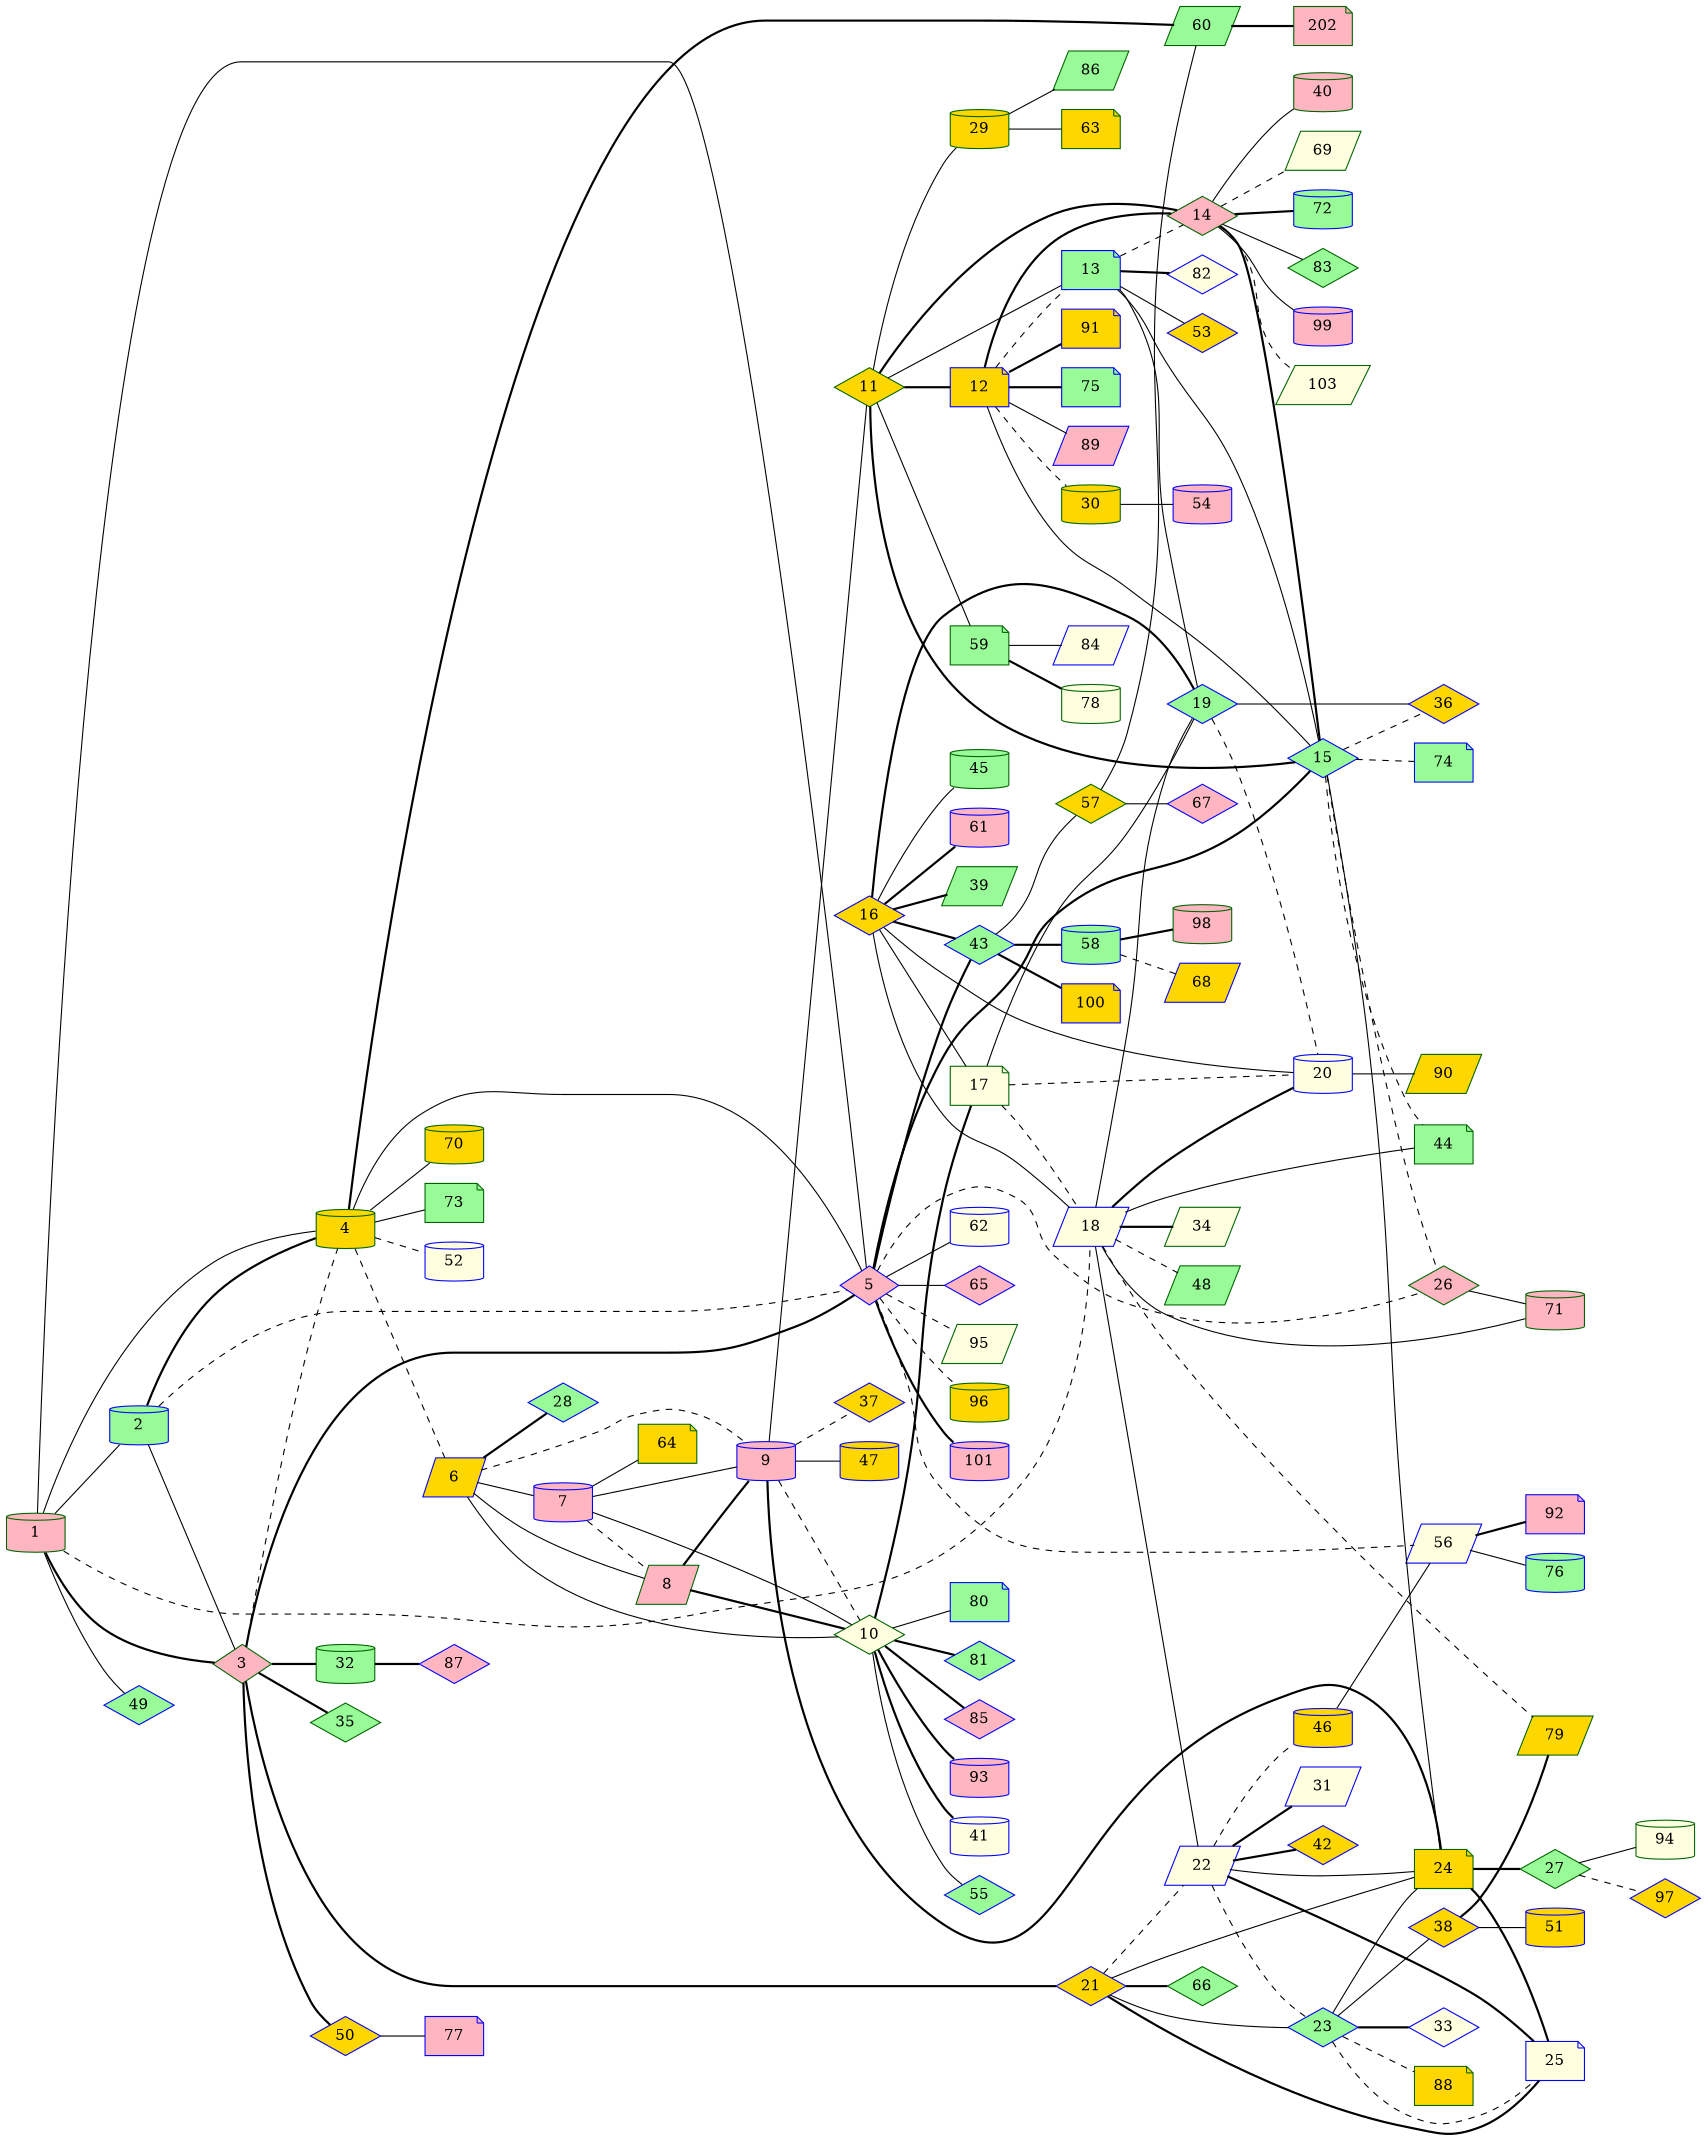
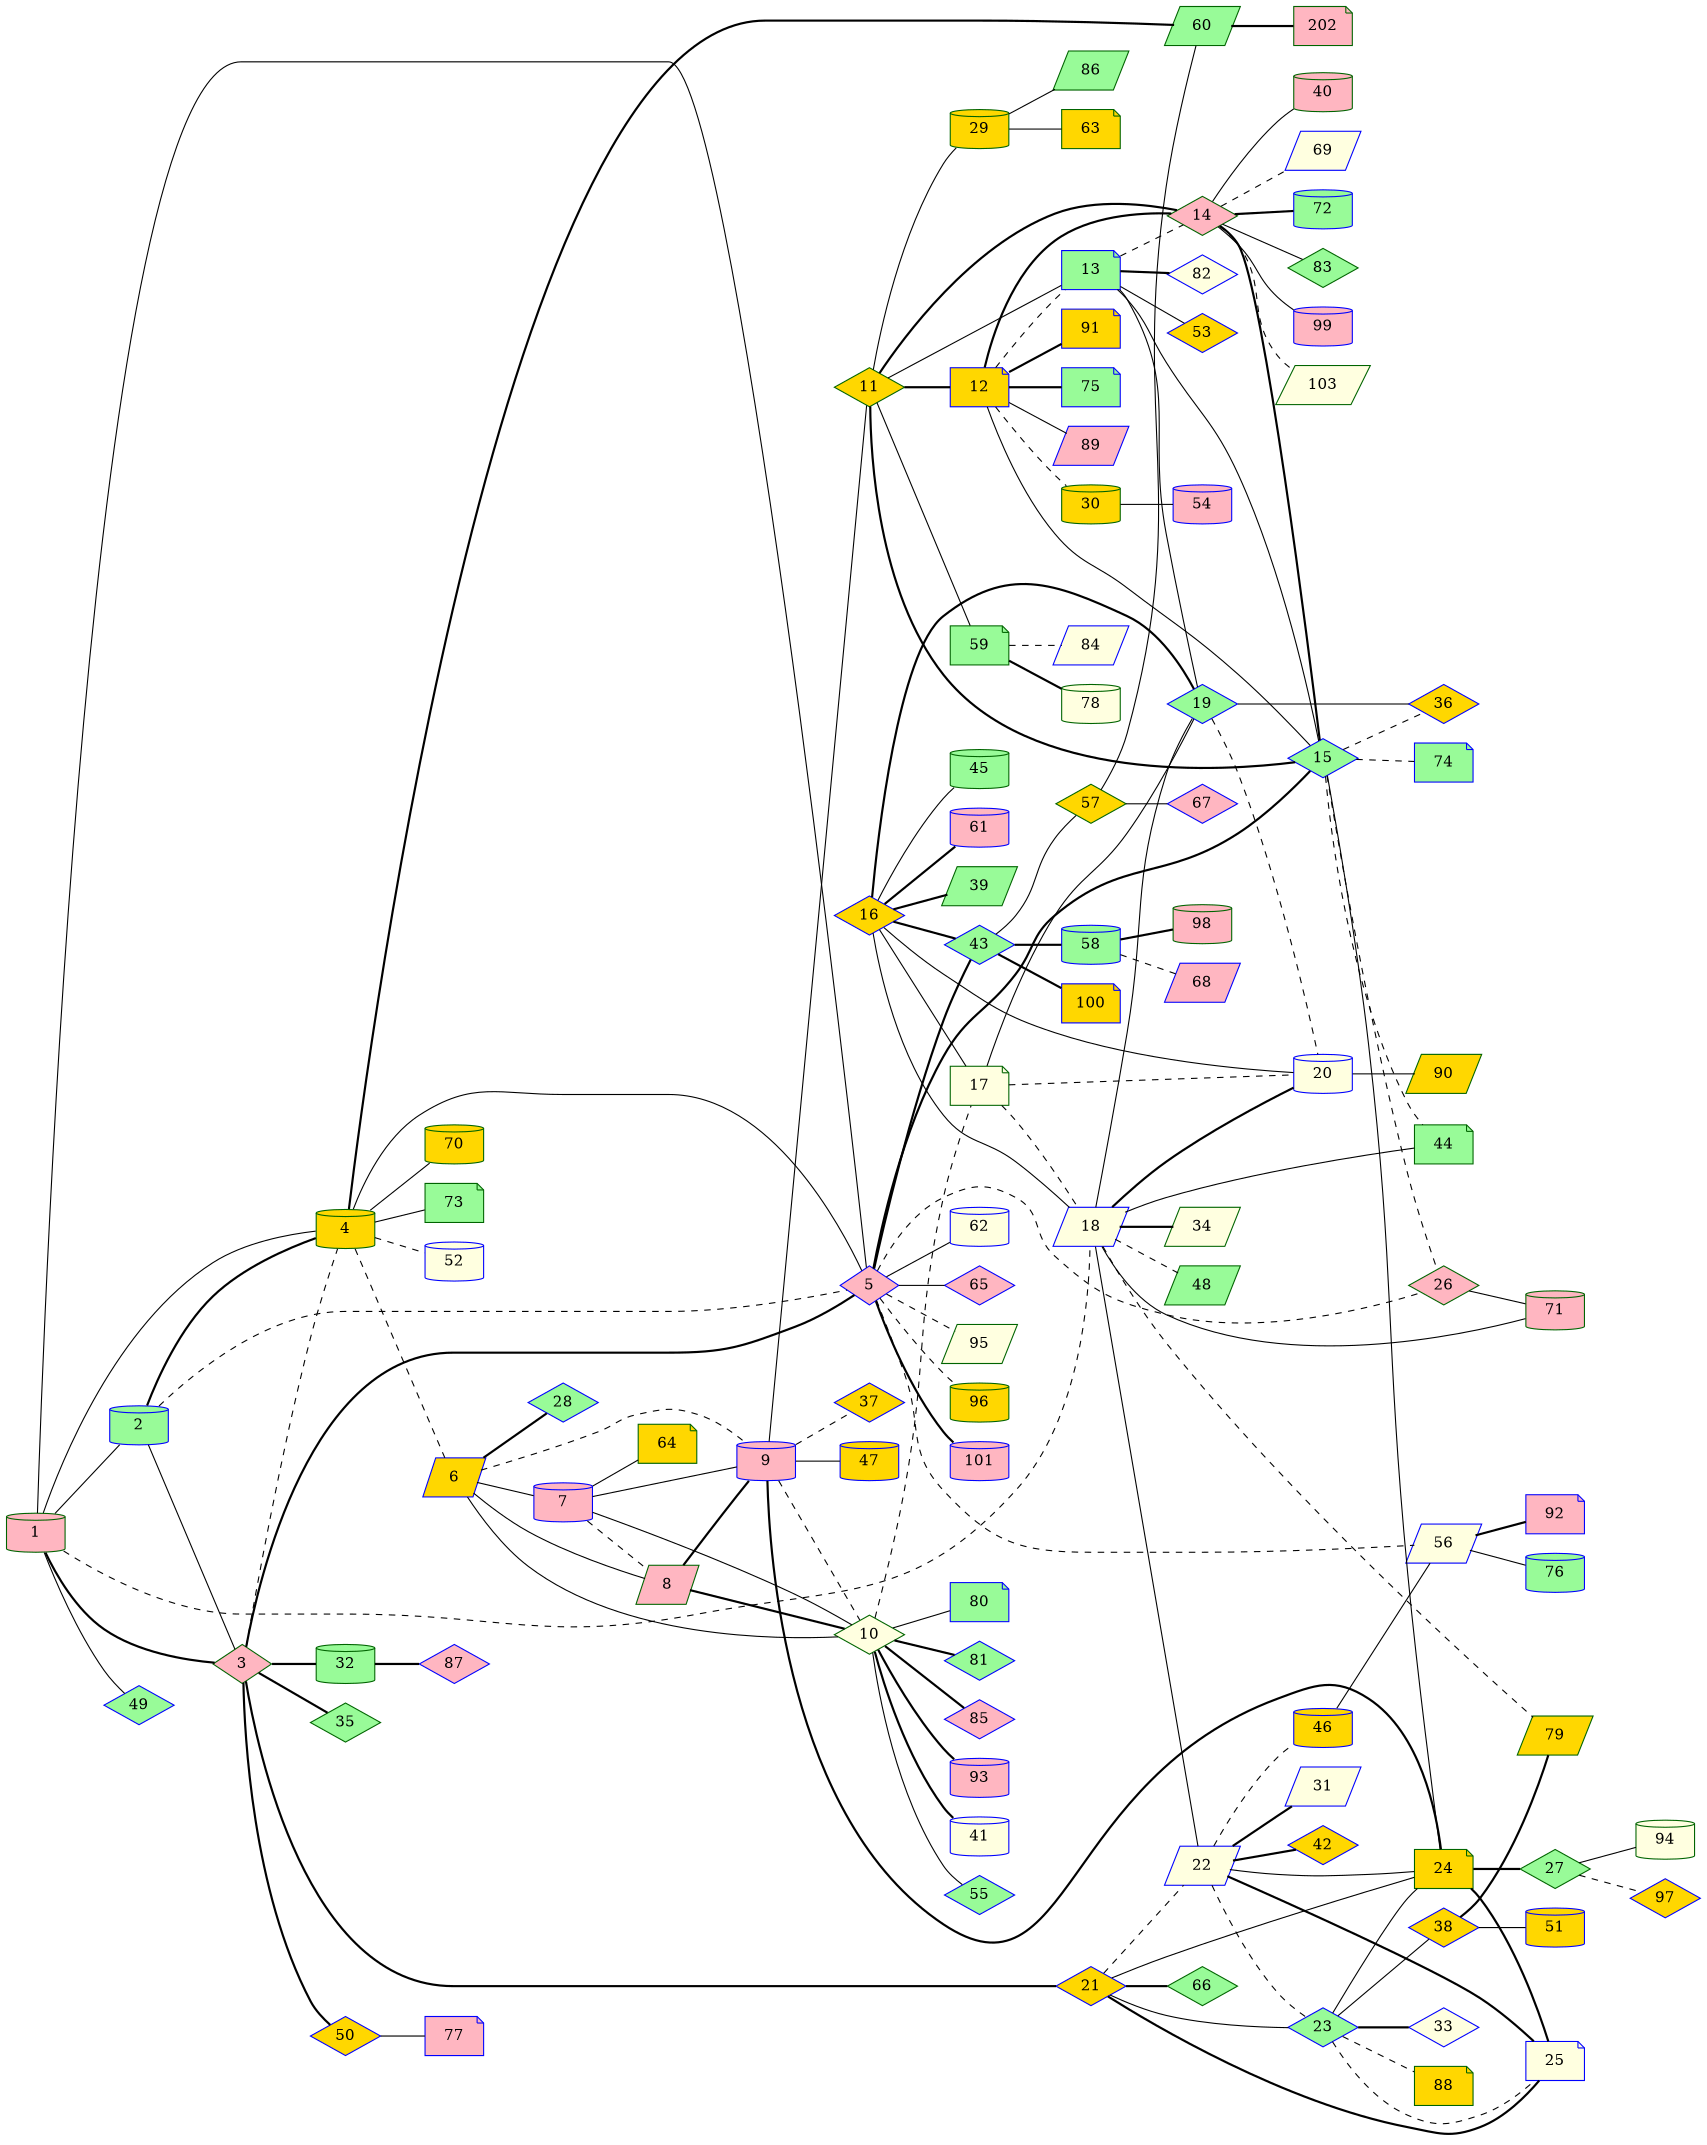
(1323, 151) -> (1323, 151)
(1036, 645) -> (1036, 645)
(1202, 983) -> (1202, 983)
(921, 1361) -> (921, 1361)
